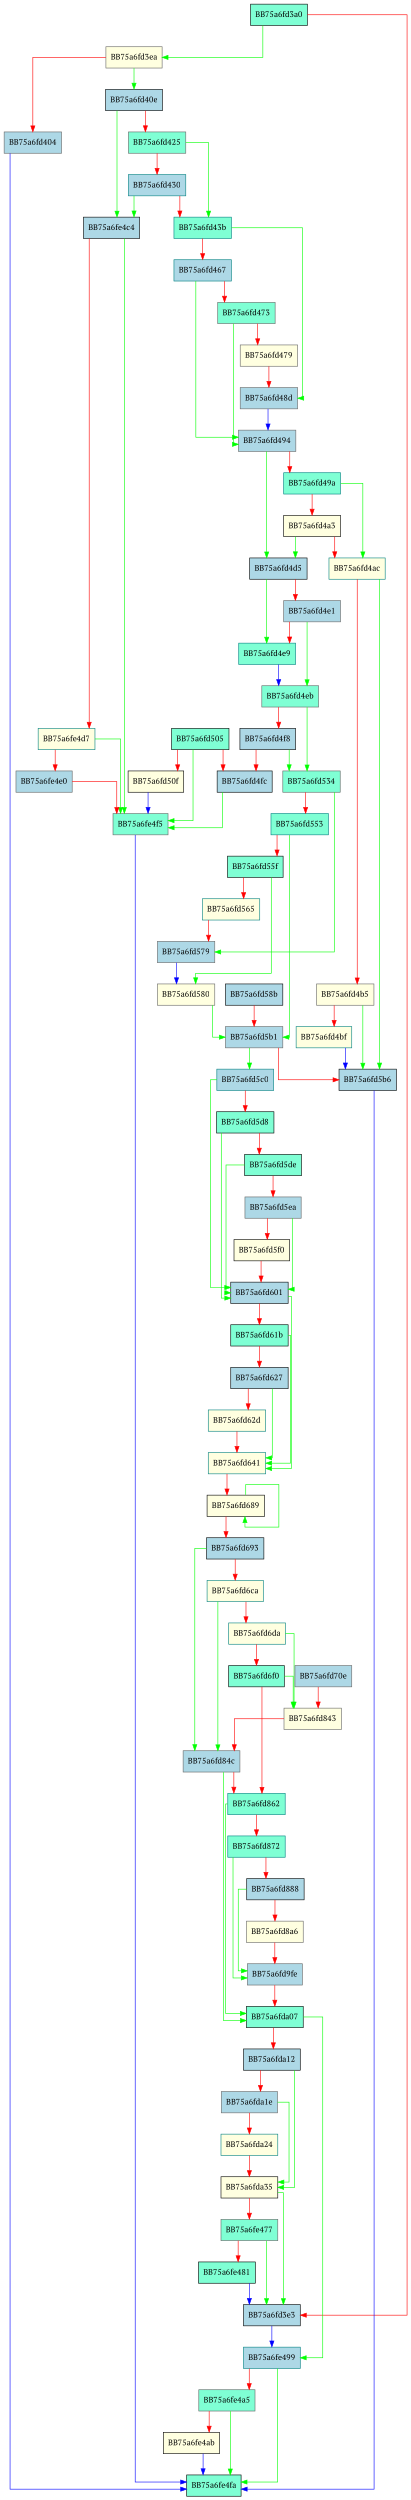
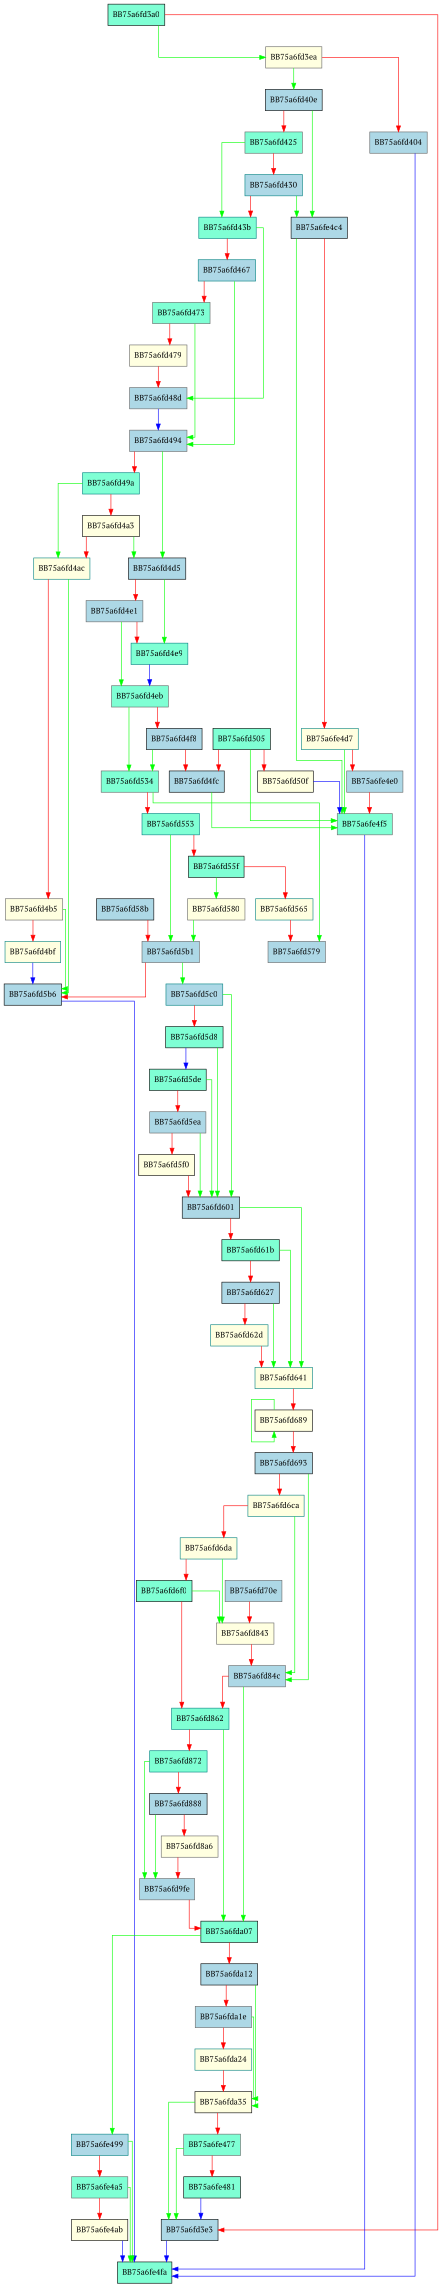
(177, 970) -> none
(259, 1141) -> (186, 1055)
(272, 2333) -> (167, 2248)
